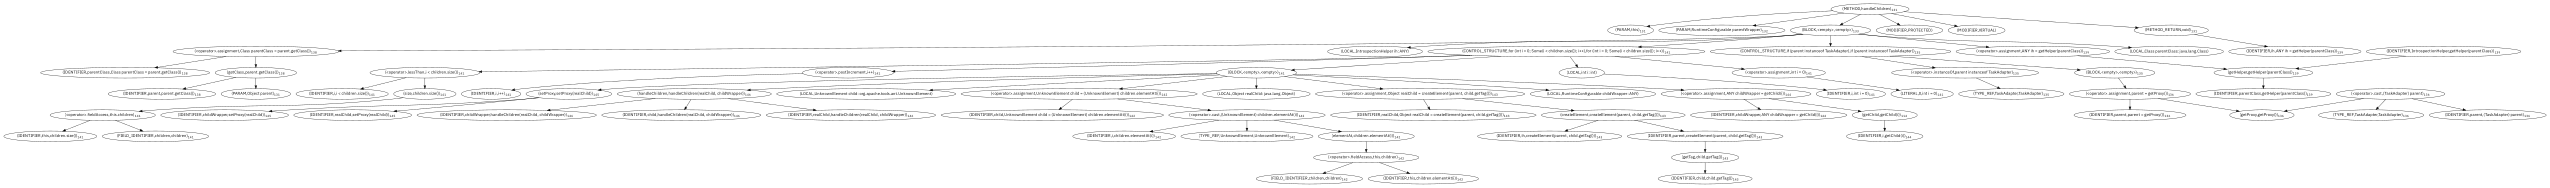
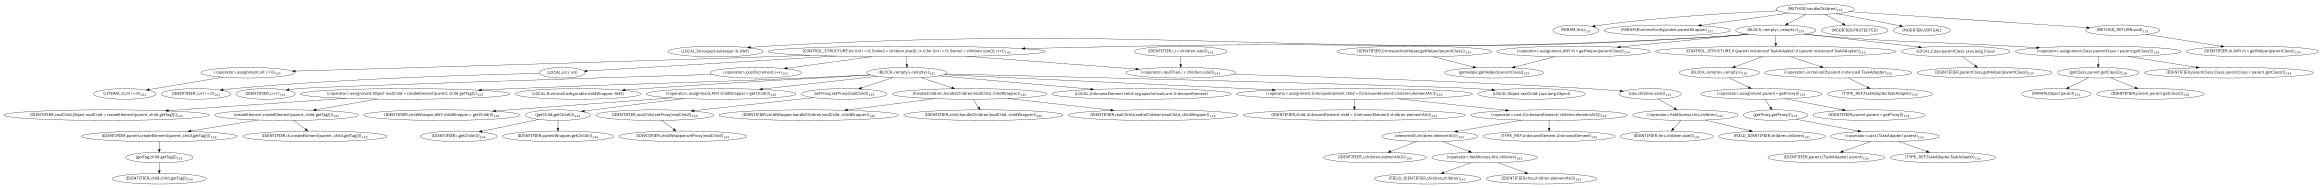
(2263, 82) -> (1969, 61)
(385, 83) -> (1181, 61)
(406, 105) -> (668, 125)
(2325, 105) -> (1827, 125)
(1186, 126) -> (1404, 146)
none -> (558, 136)
